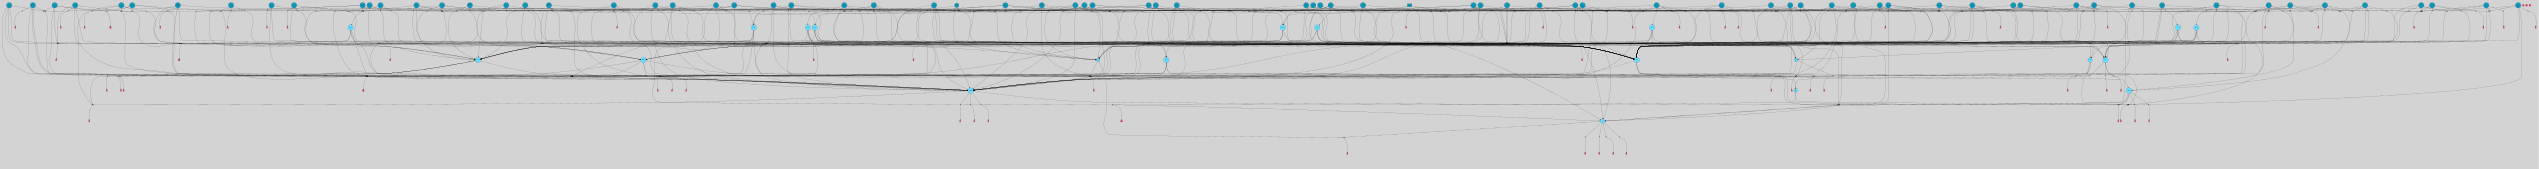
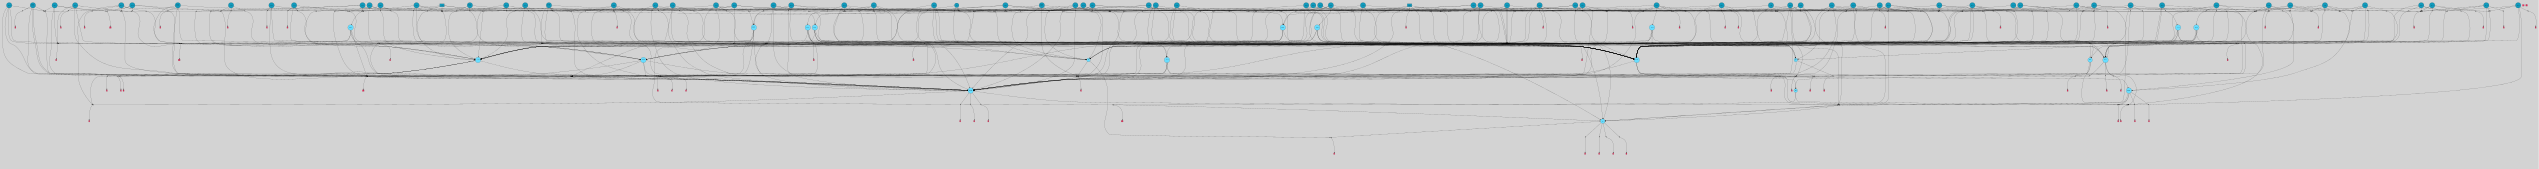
(442, 5) -> (442, 5)
(2527, 5) -> none
